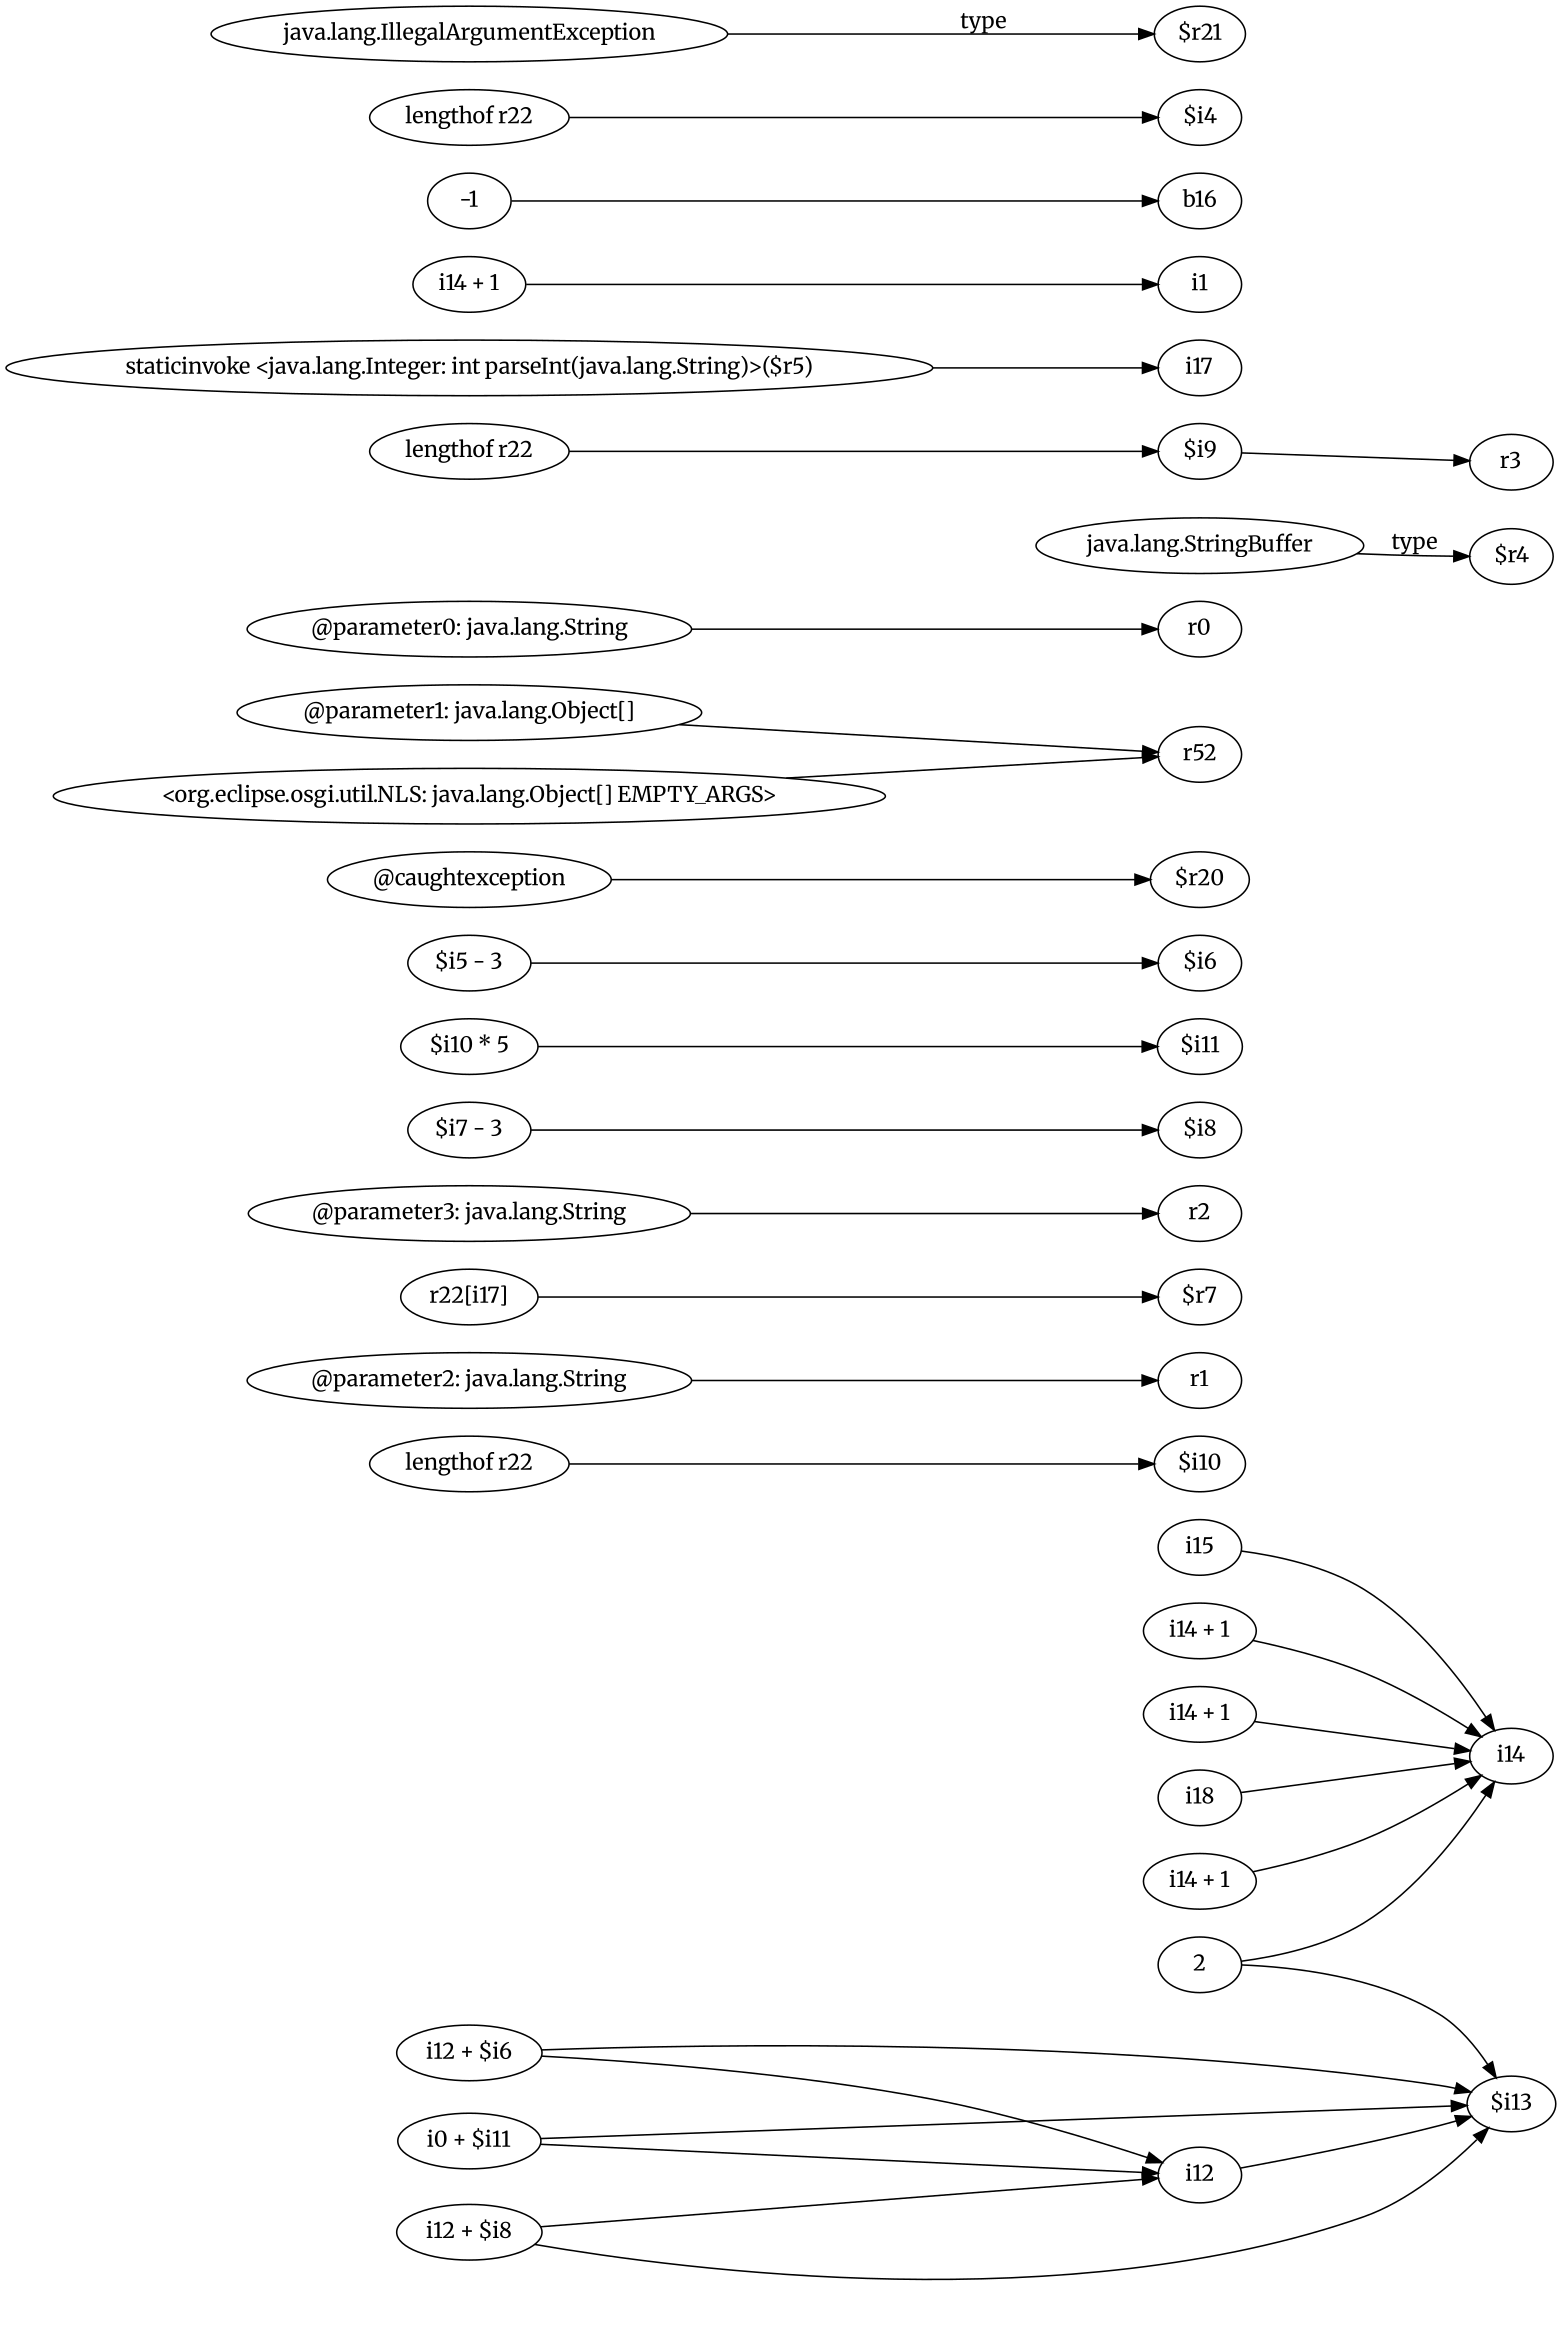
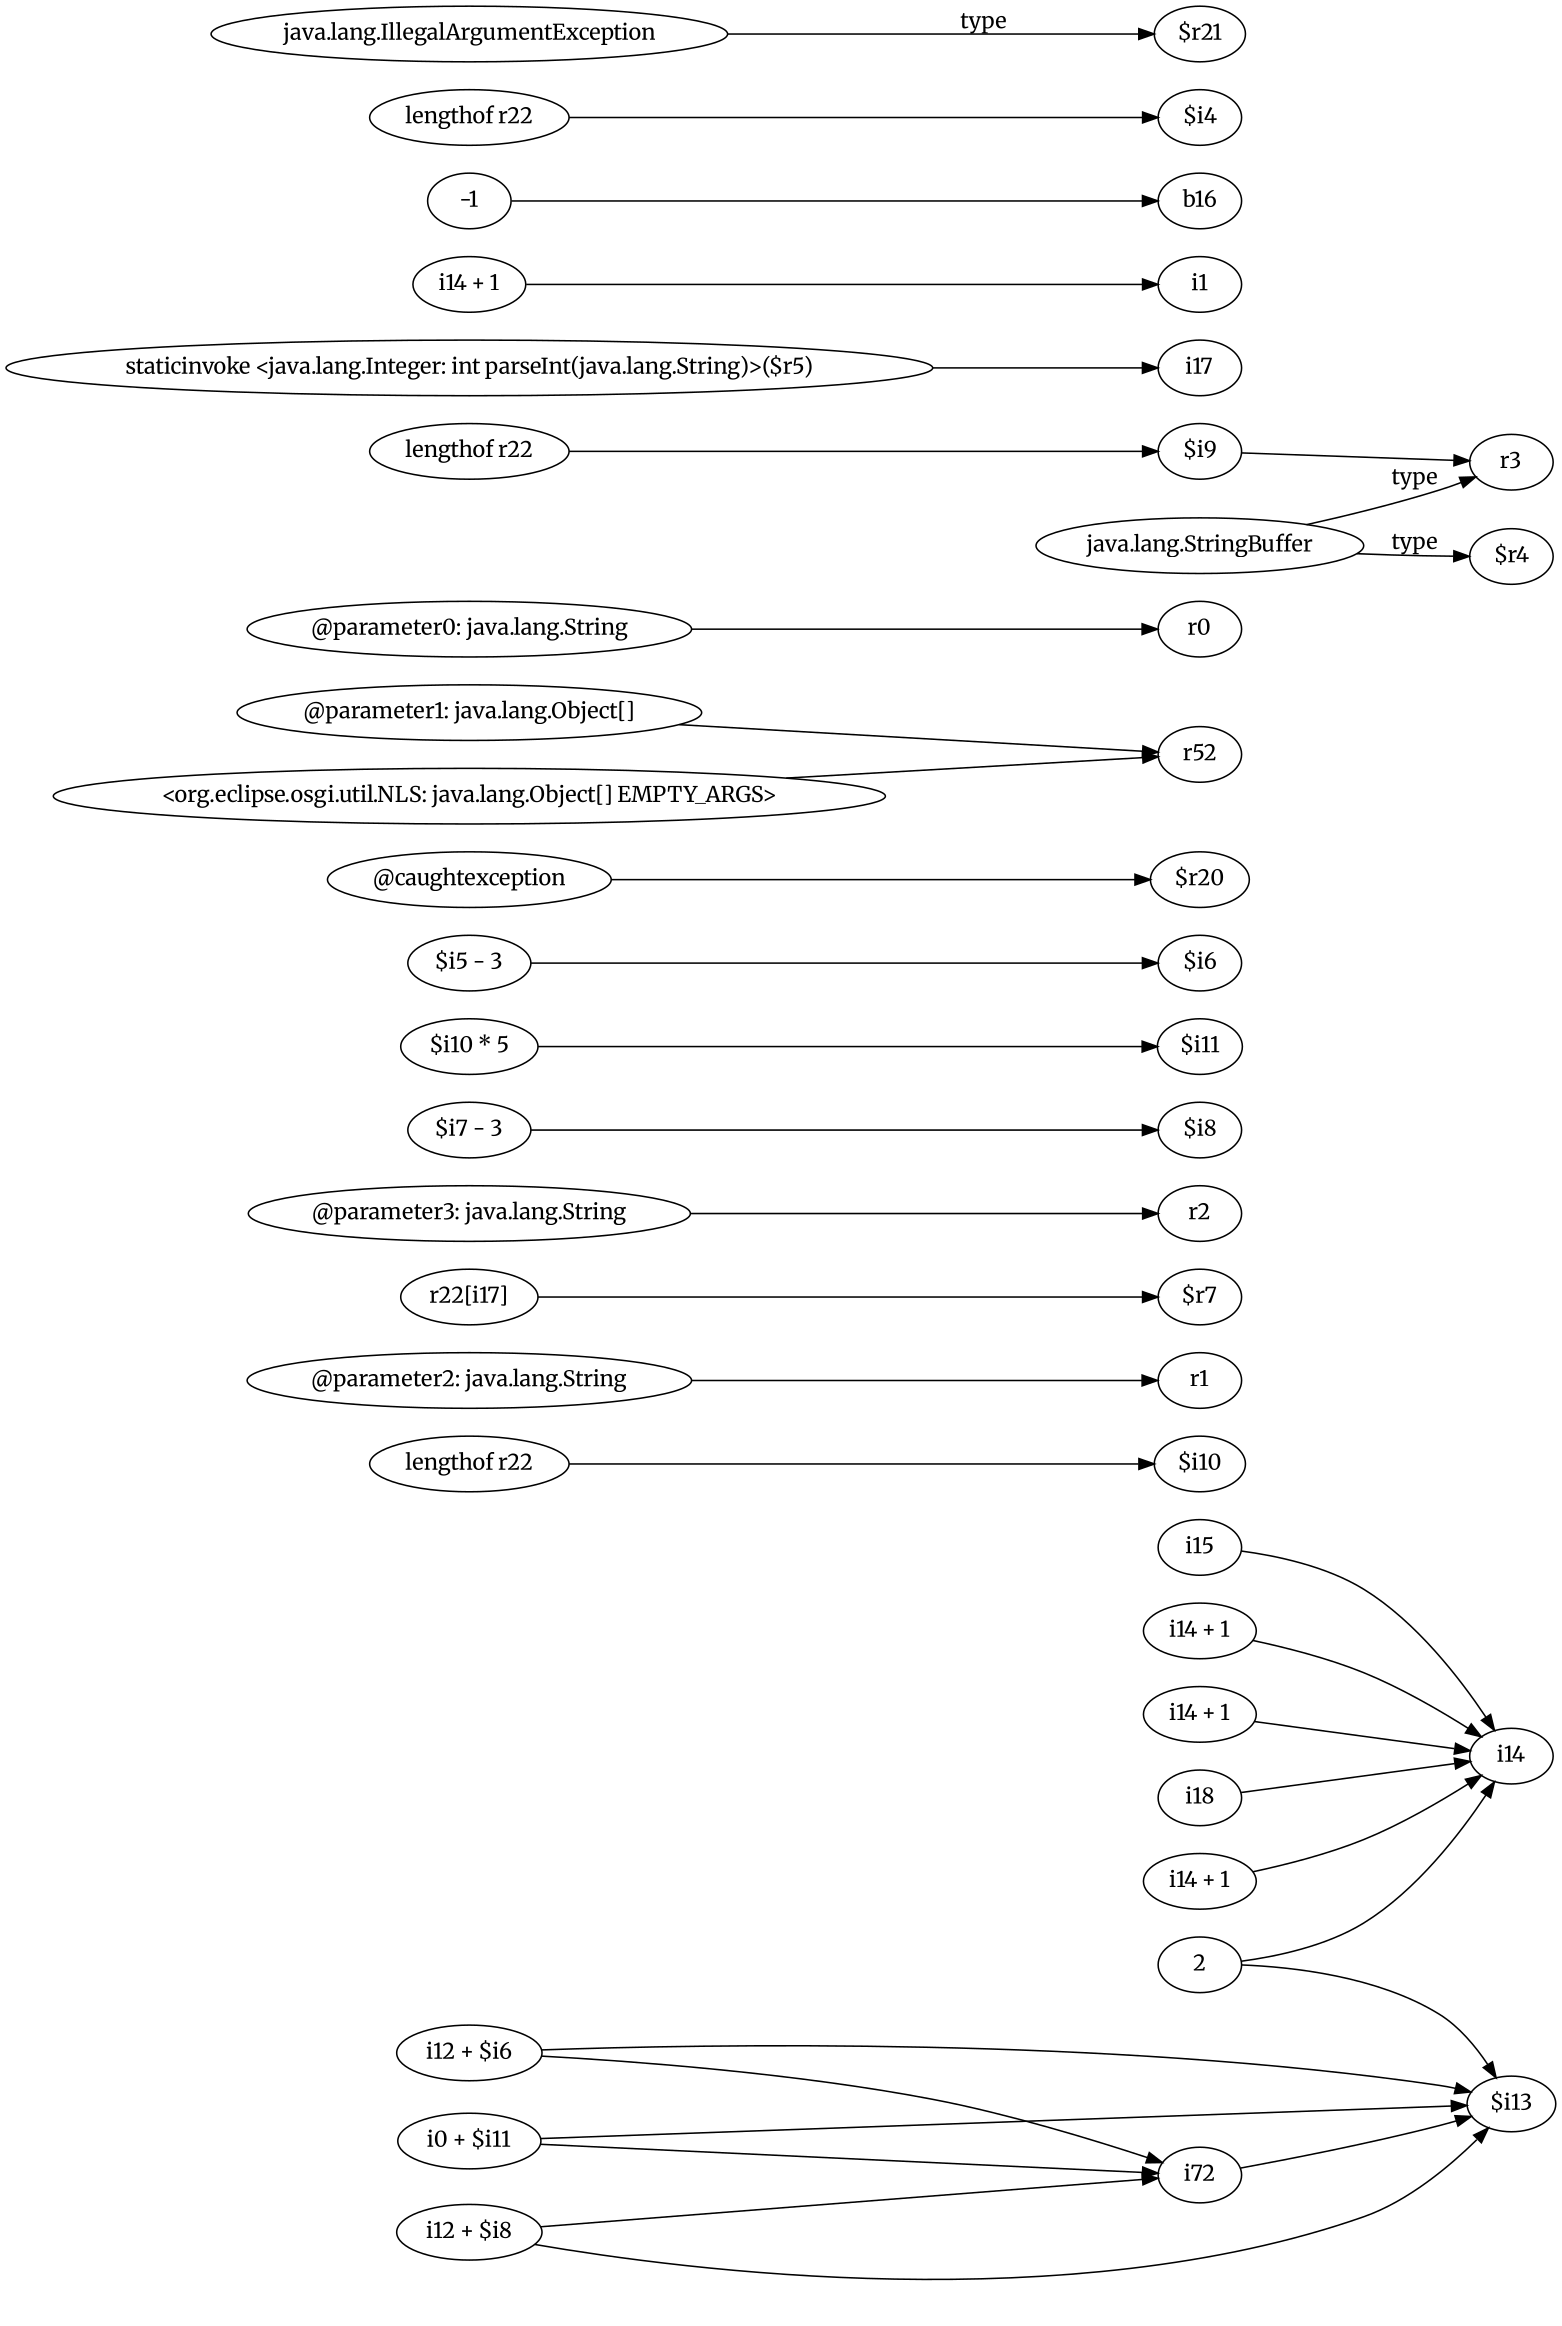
none -> (1385, 506)
(1200, 2175) -> (1200, 2175)
